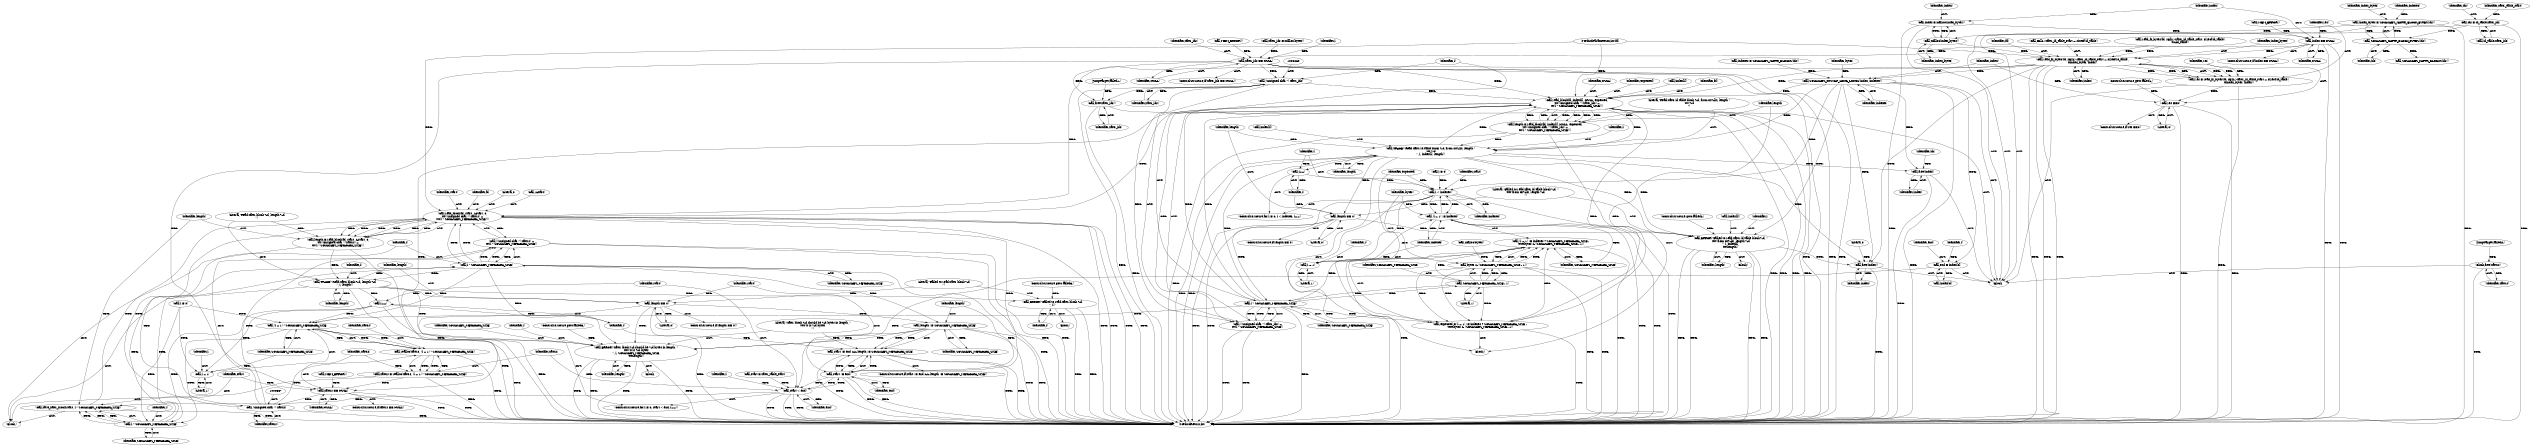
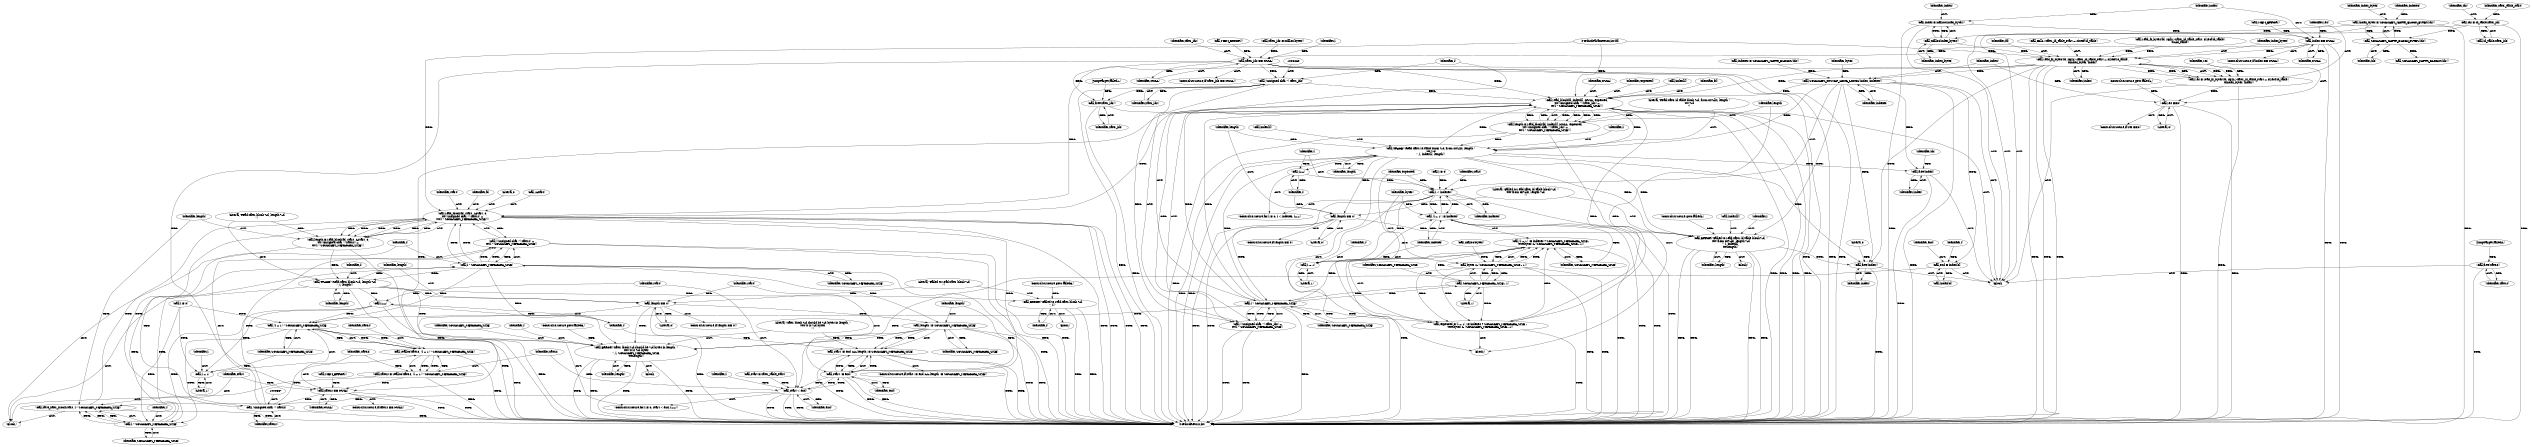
(1813, 140) -> (1813, 140)
(2488, 265) -> (2488, 265)
